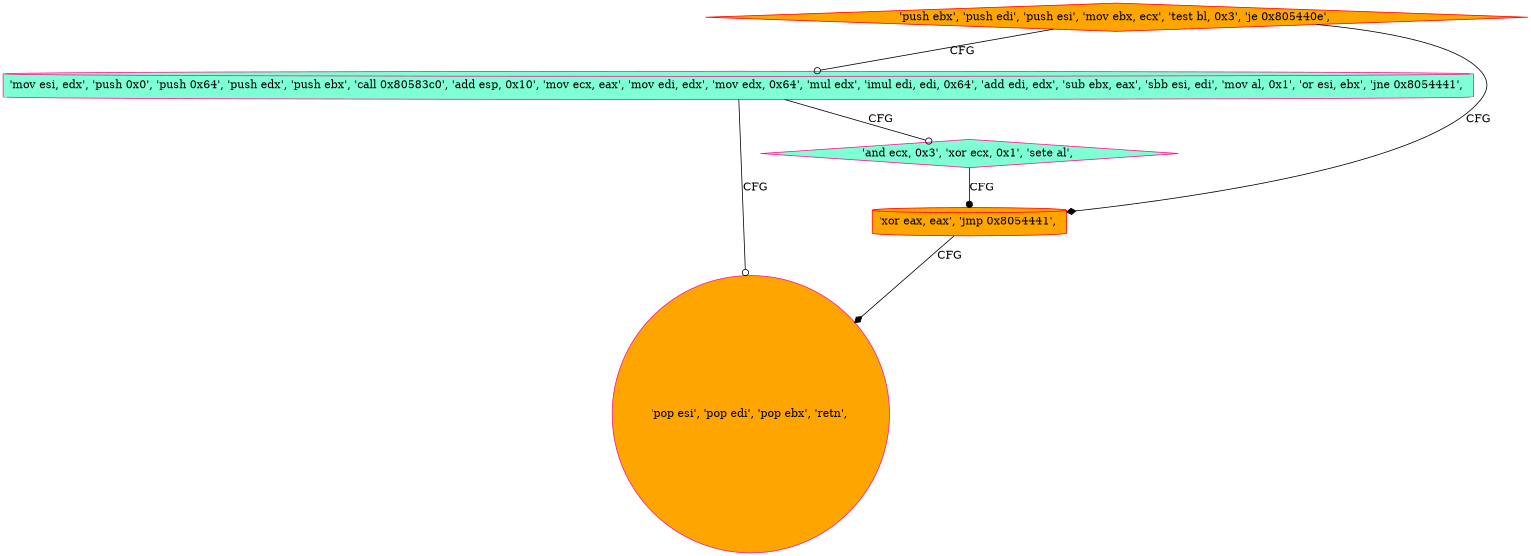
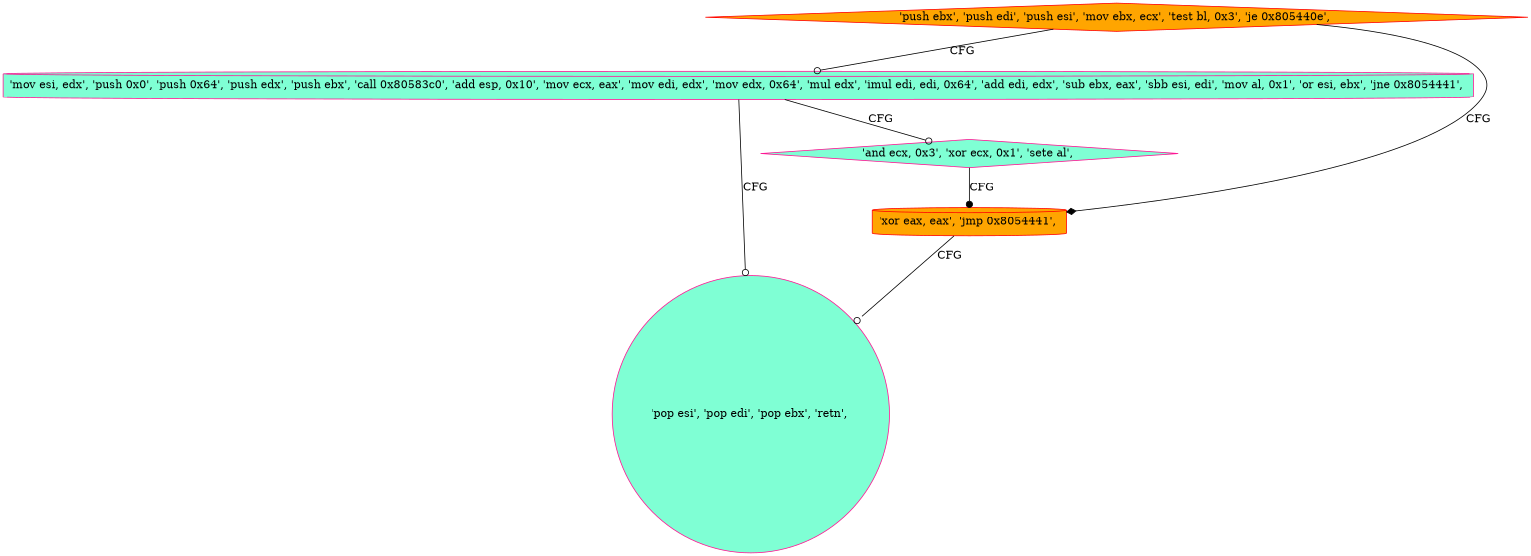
(908, 276) -> (908, 276)
(751, 414) -> (751, 414)
